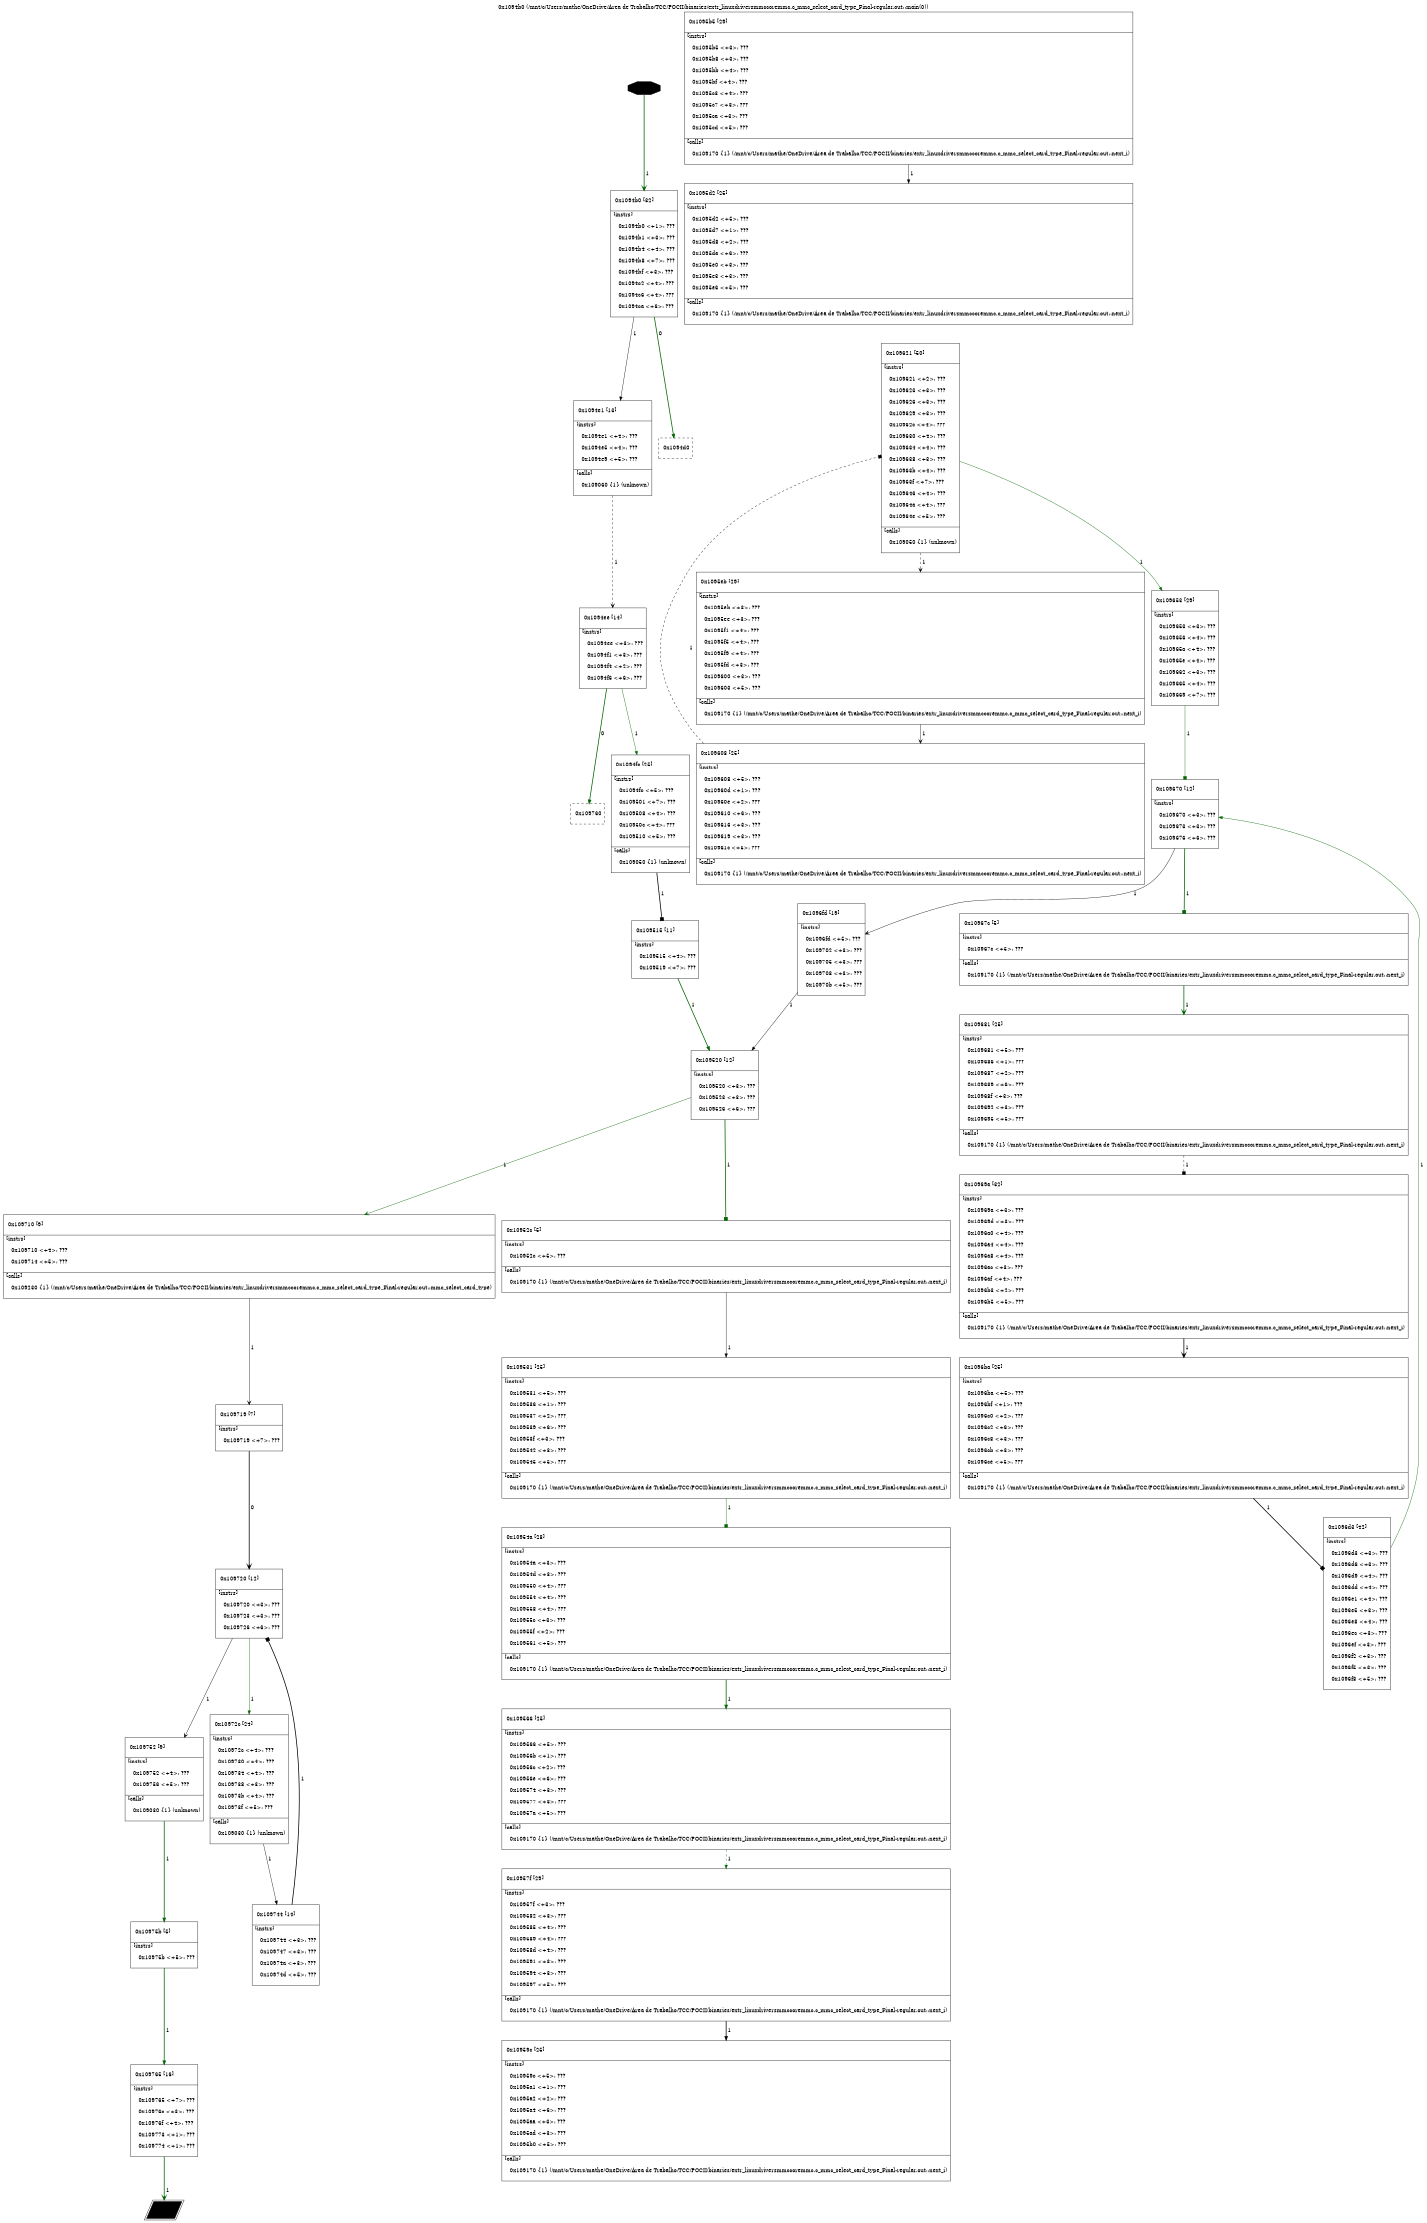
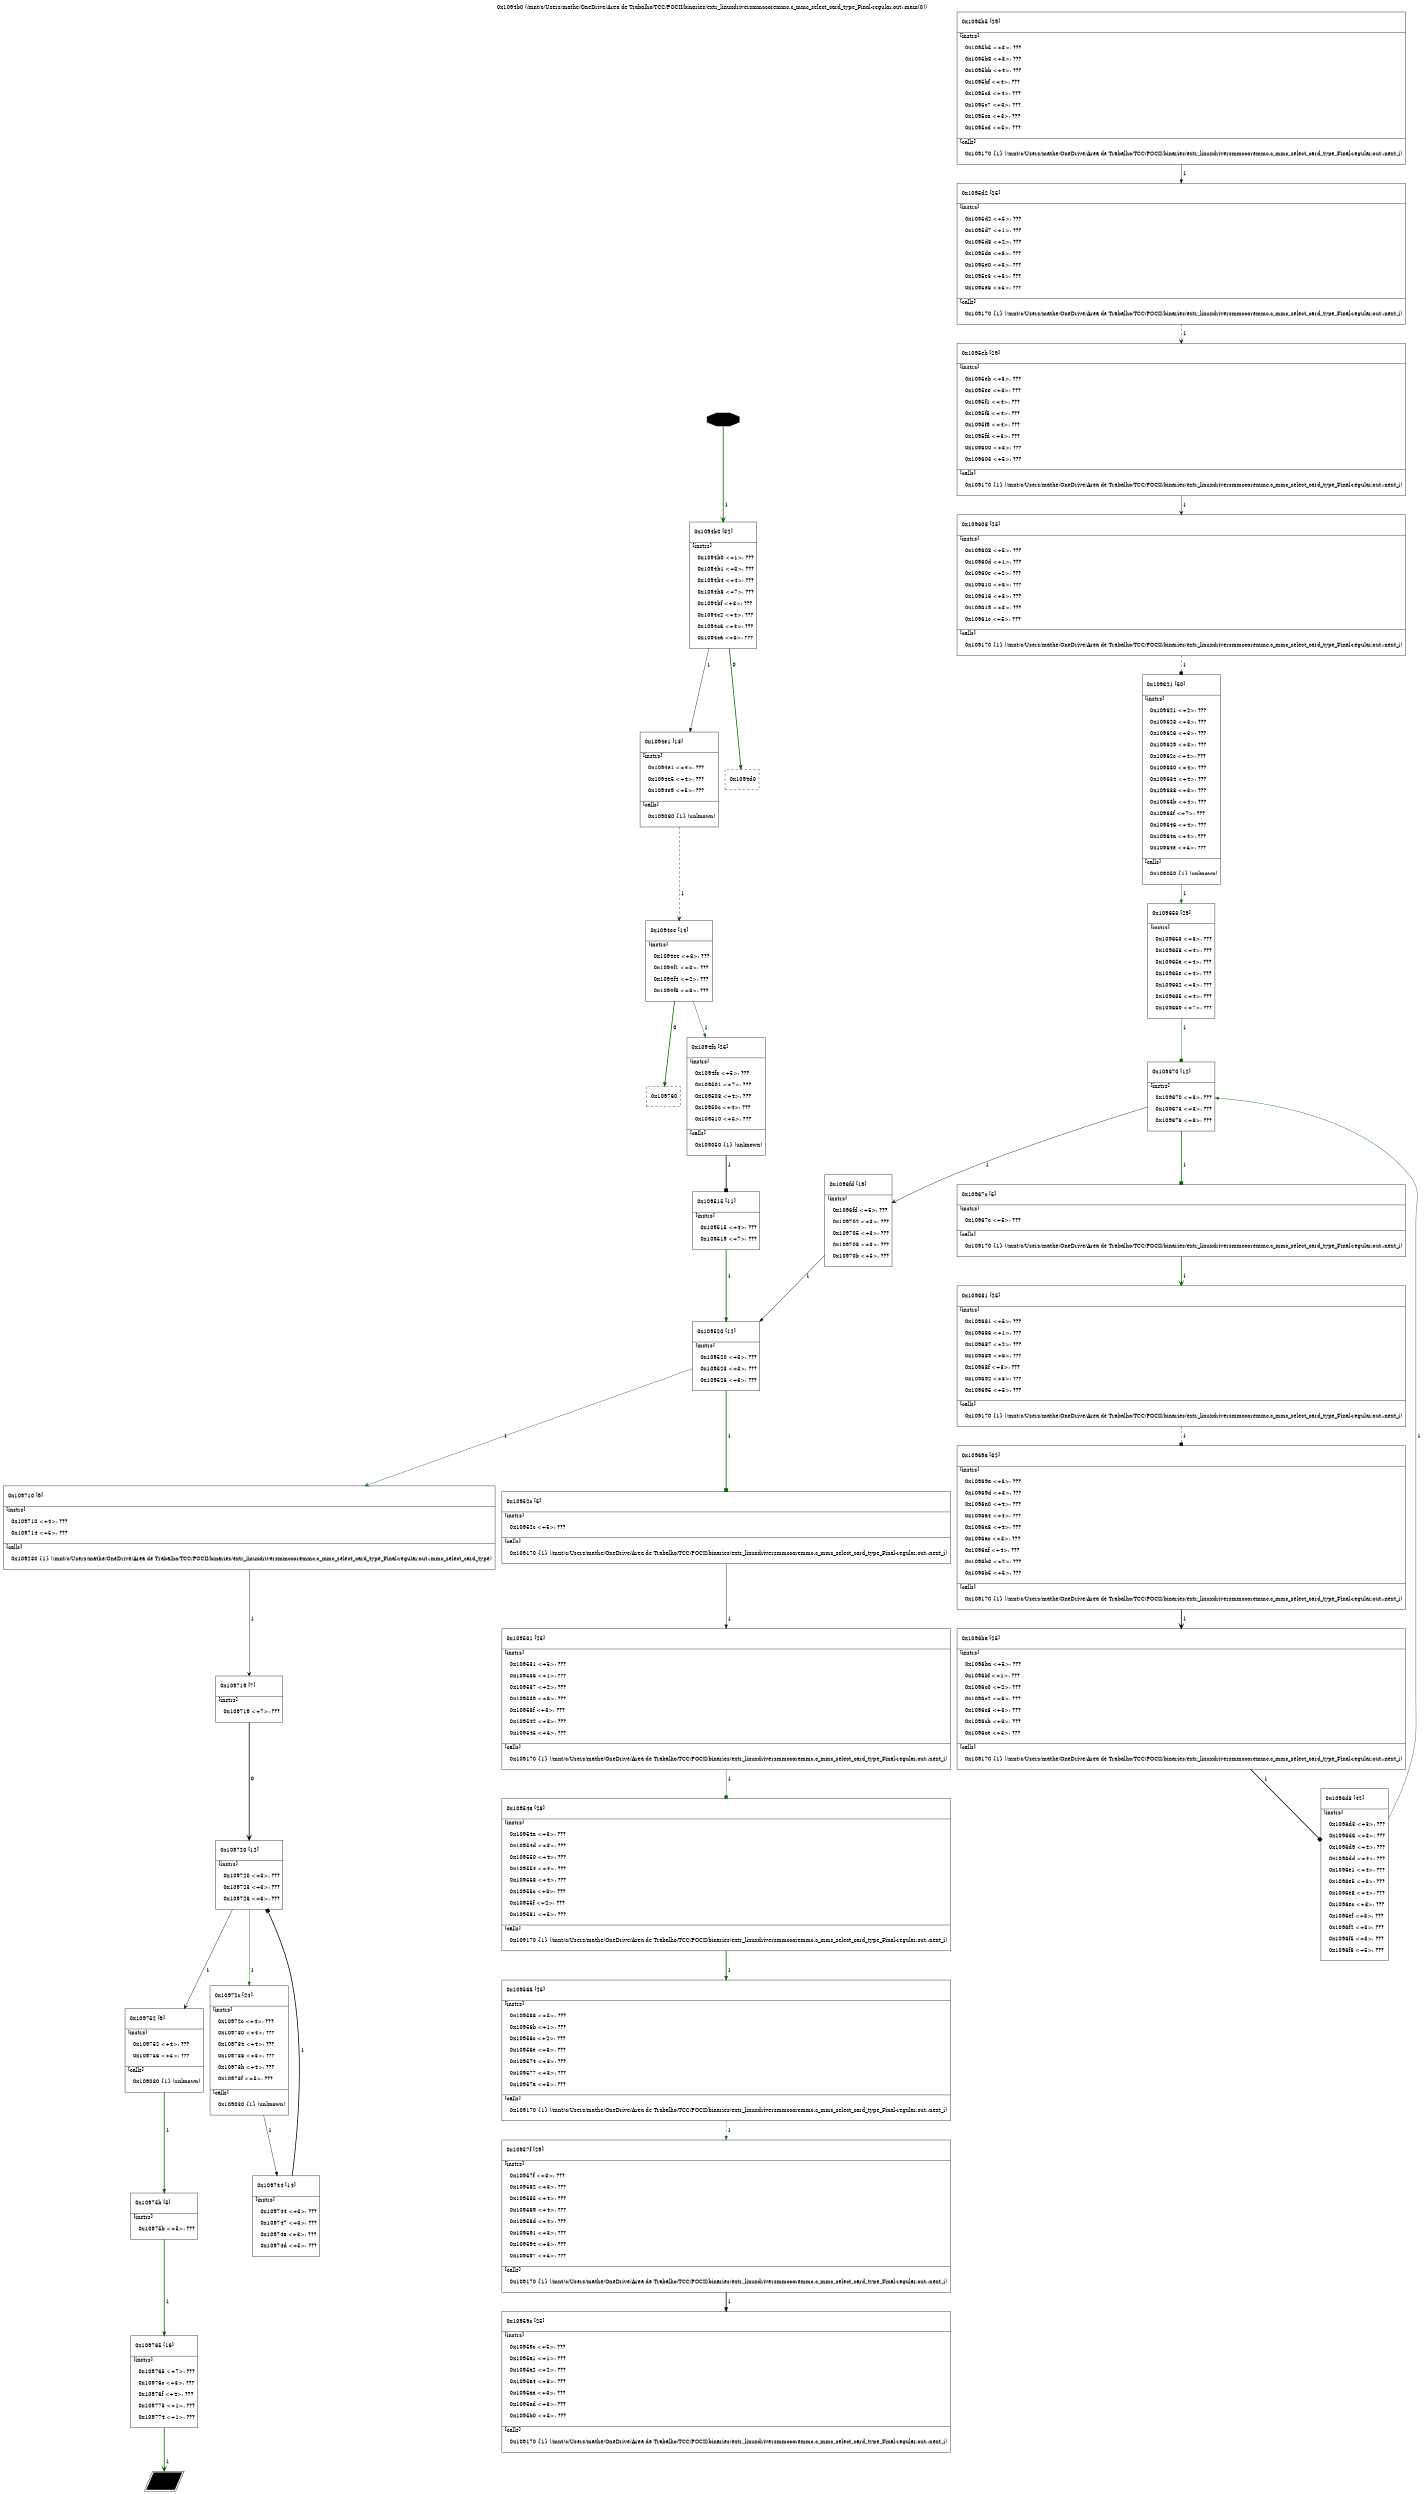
(920, 561) -> (1181, 332)
